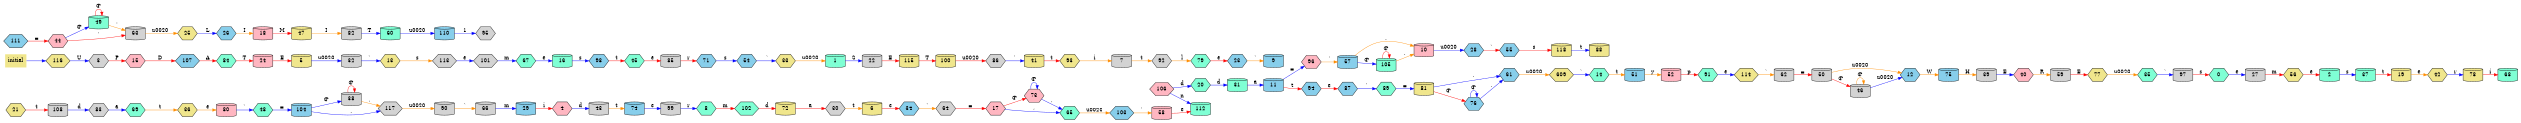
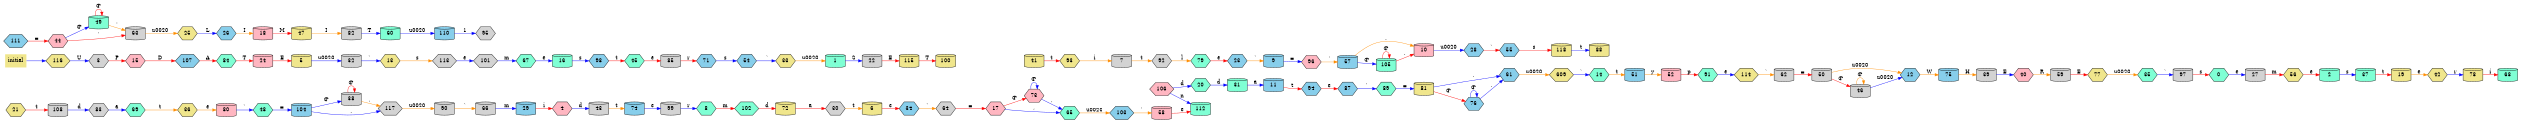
(1403, 58) -> (1403, 58)
(996, 61) -> none
(1292, 74) -> (1291, 61)
